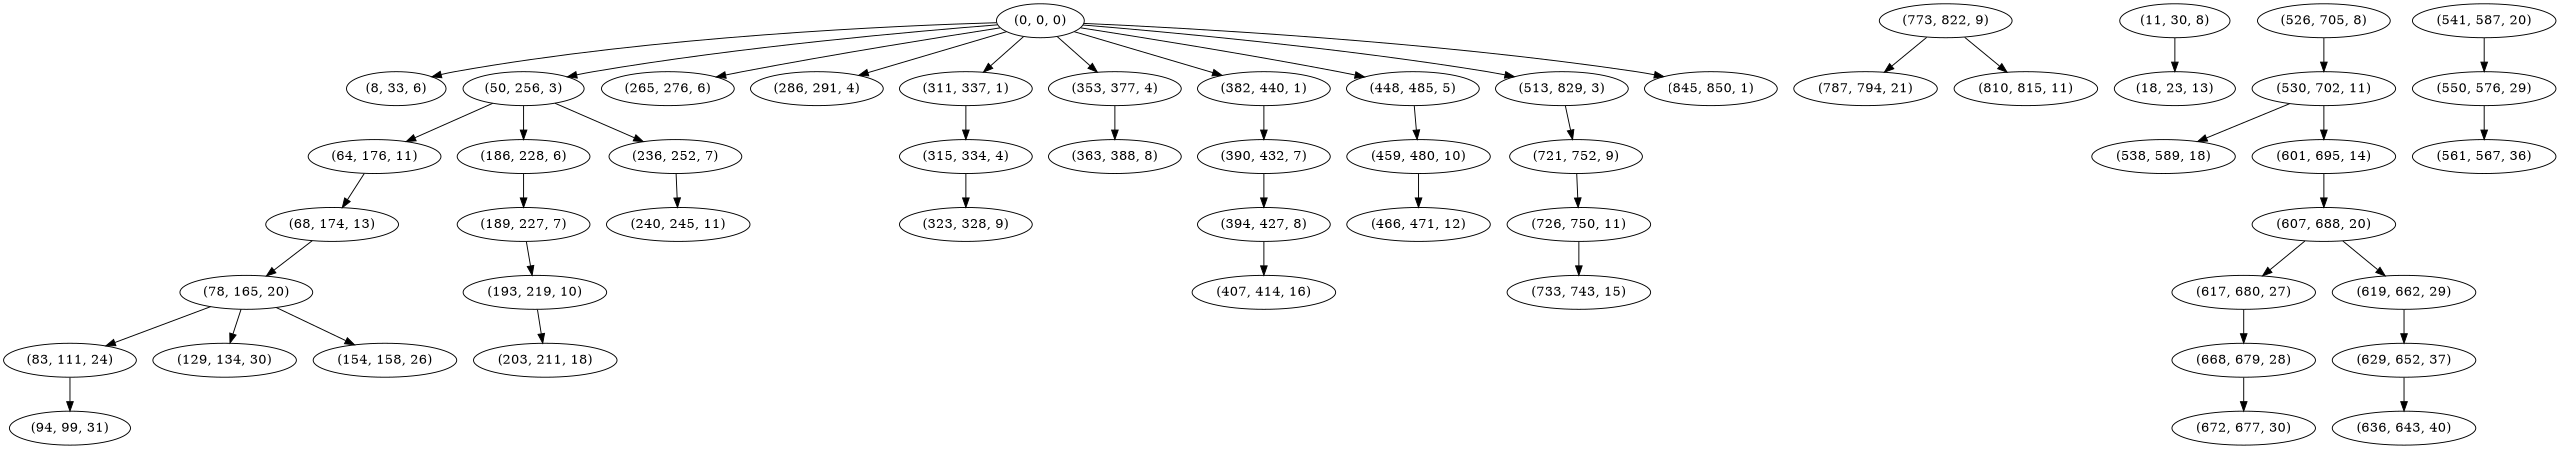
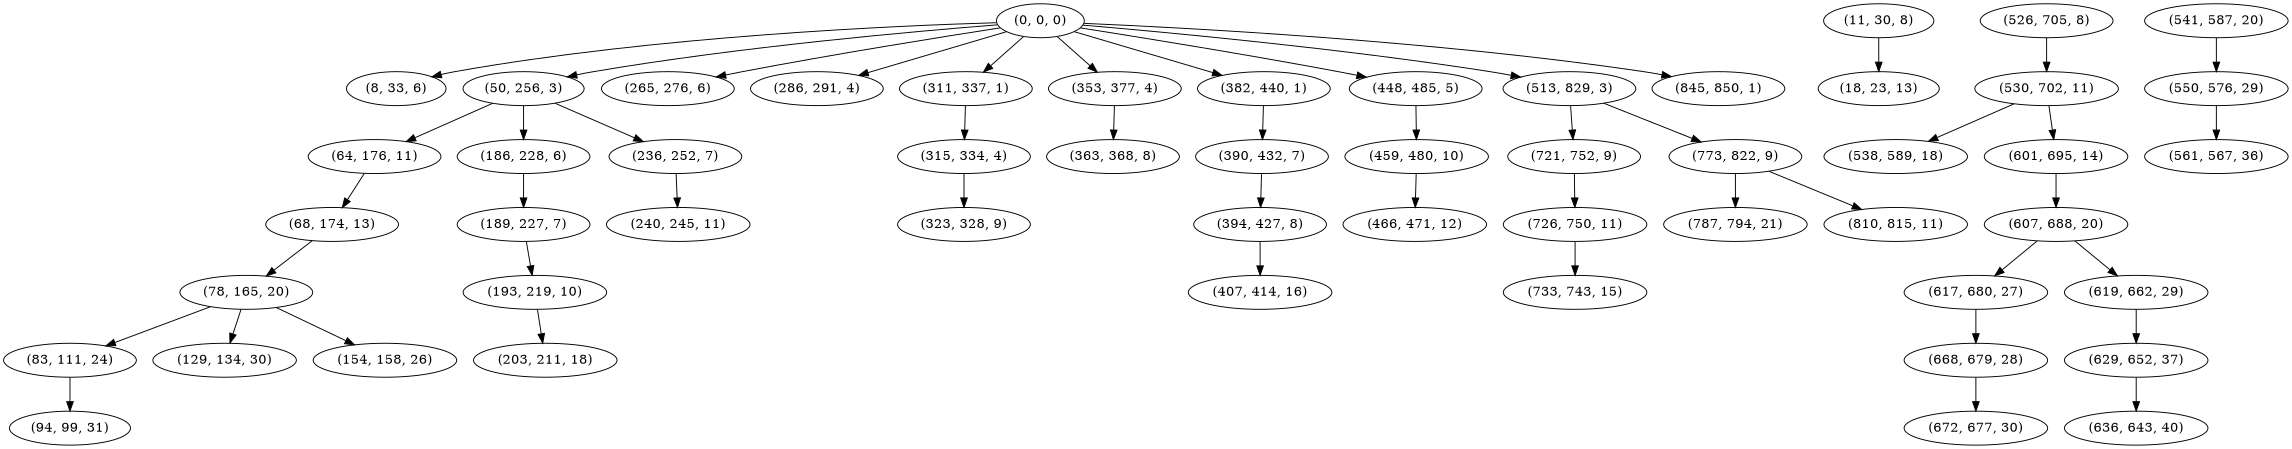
none -> (1648, 121)
(1115, 157) -> (1113, 157)
